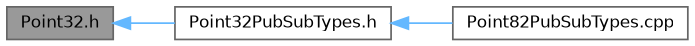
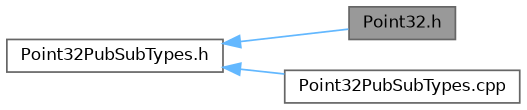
(153, 23) -> (294, 35)
(570, 23) -> (402, 87)
